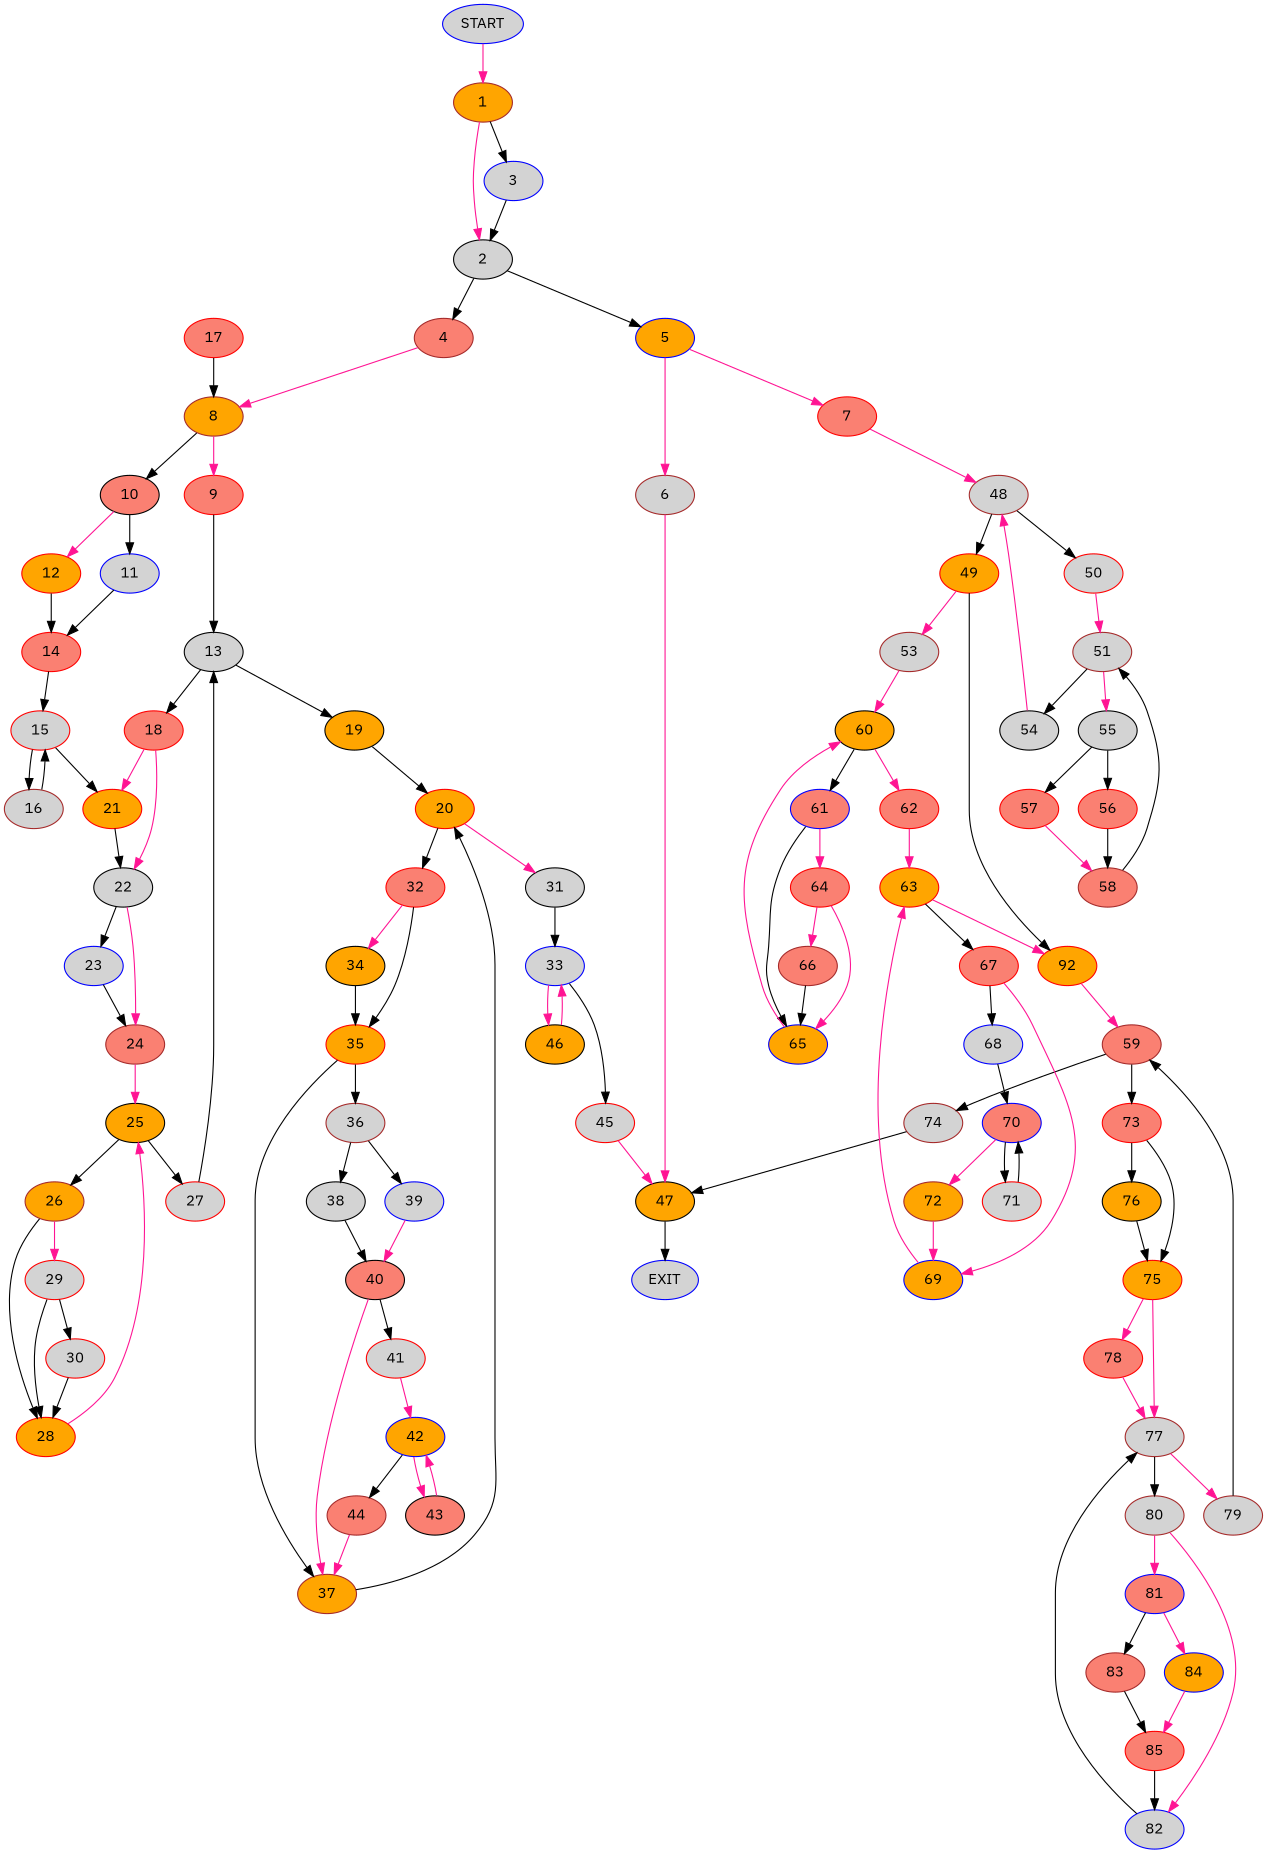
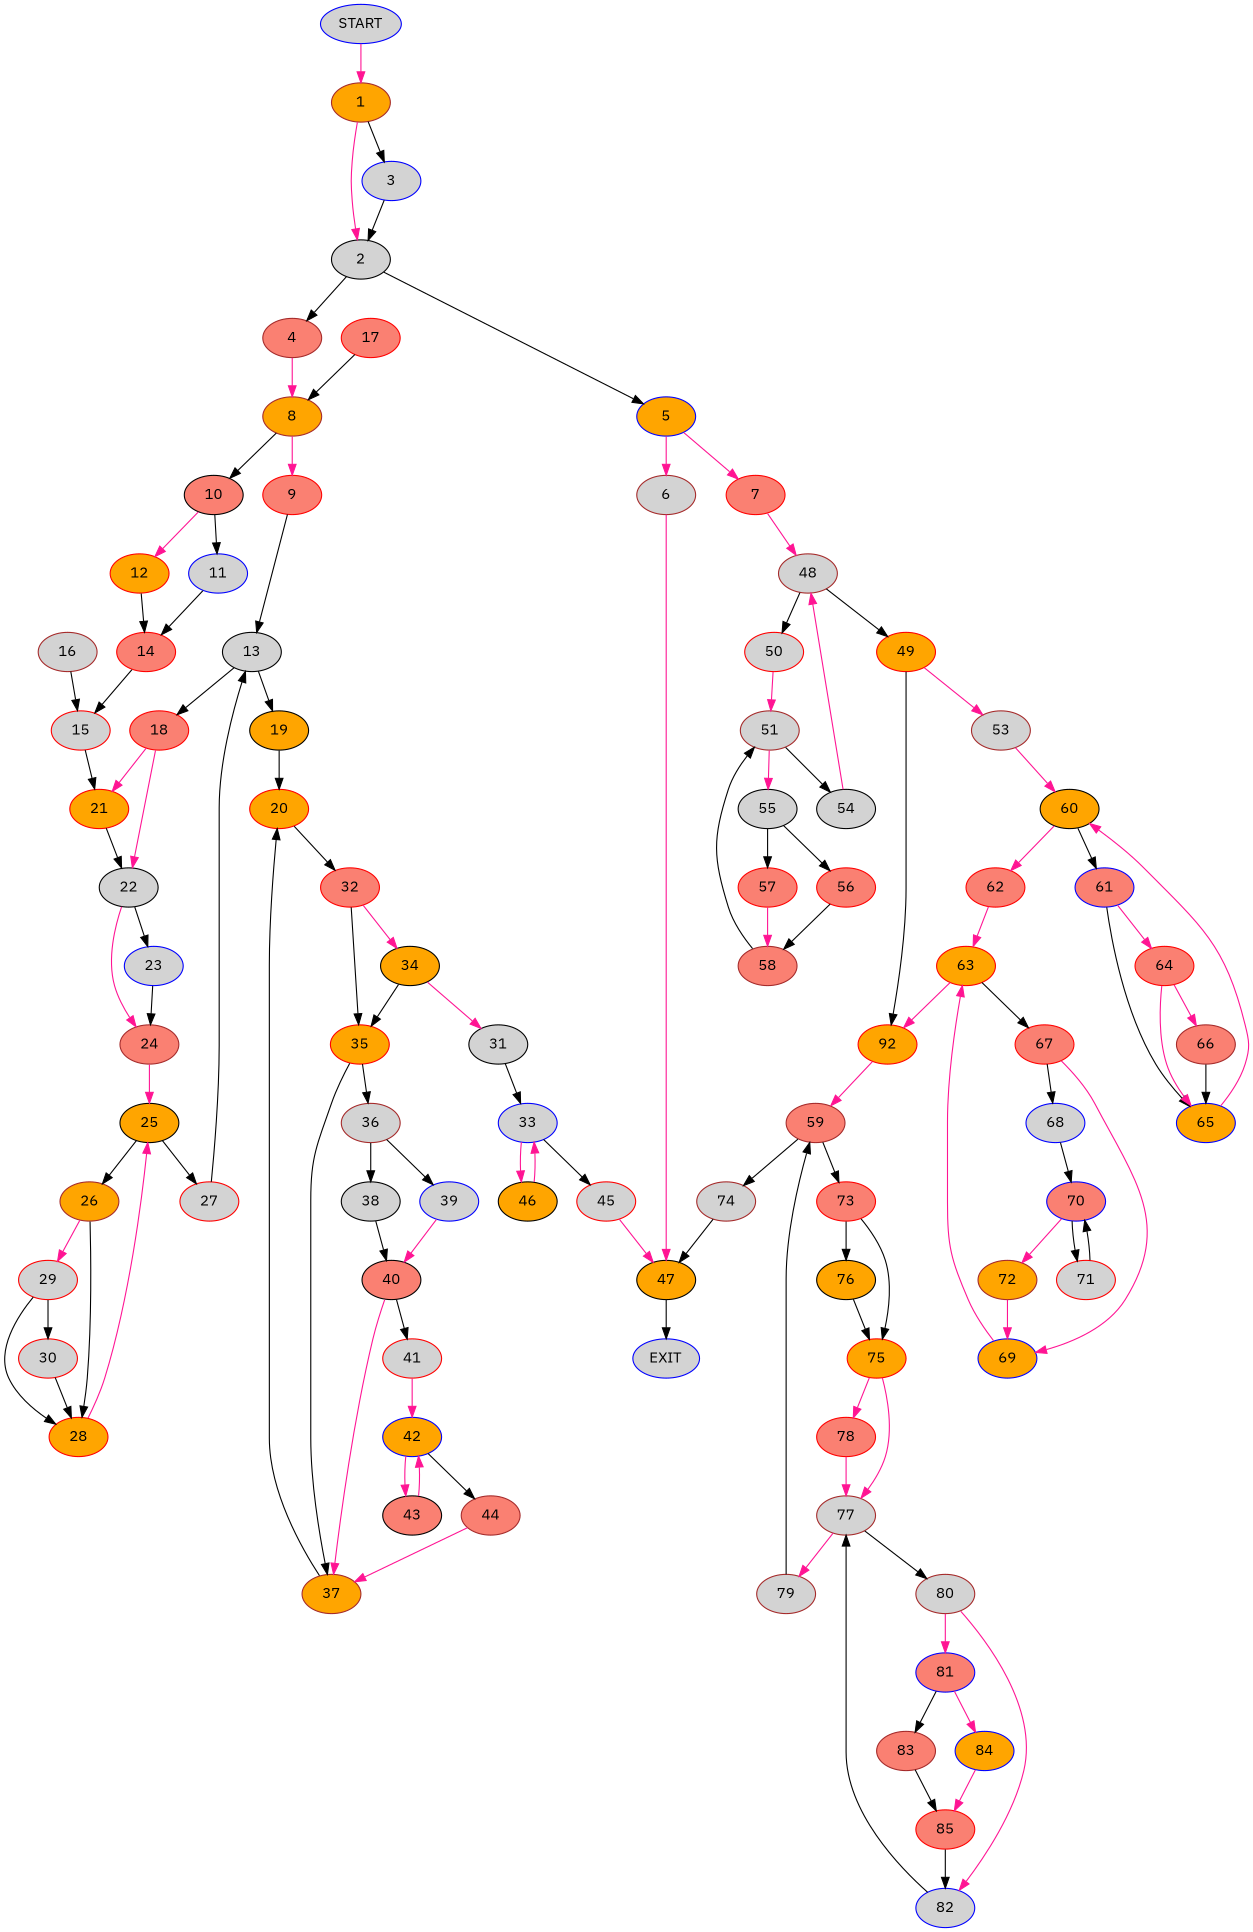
(30, 764) -> none
(495, 845) -> (450, 1002)
